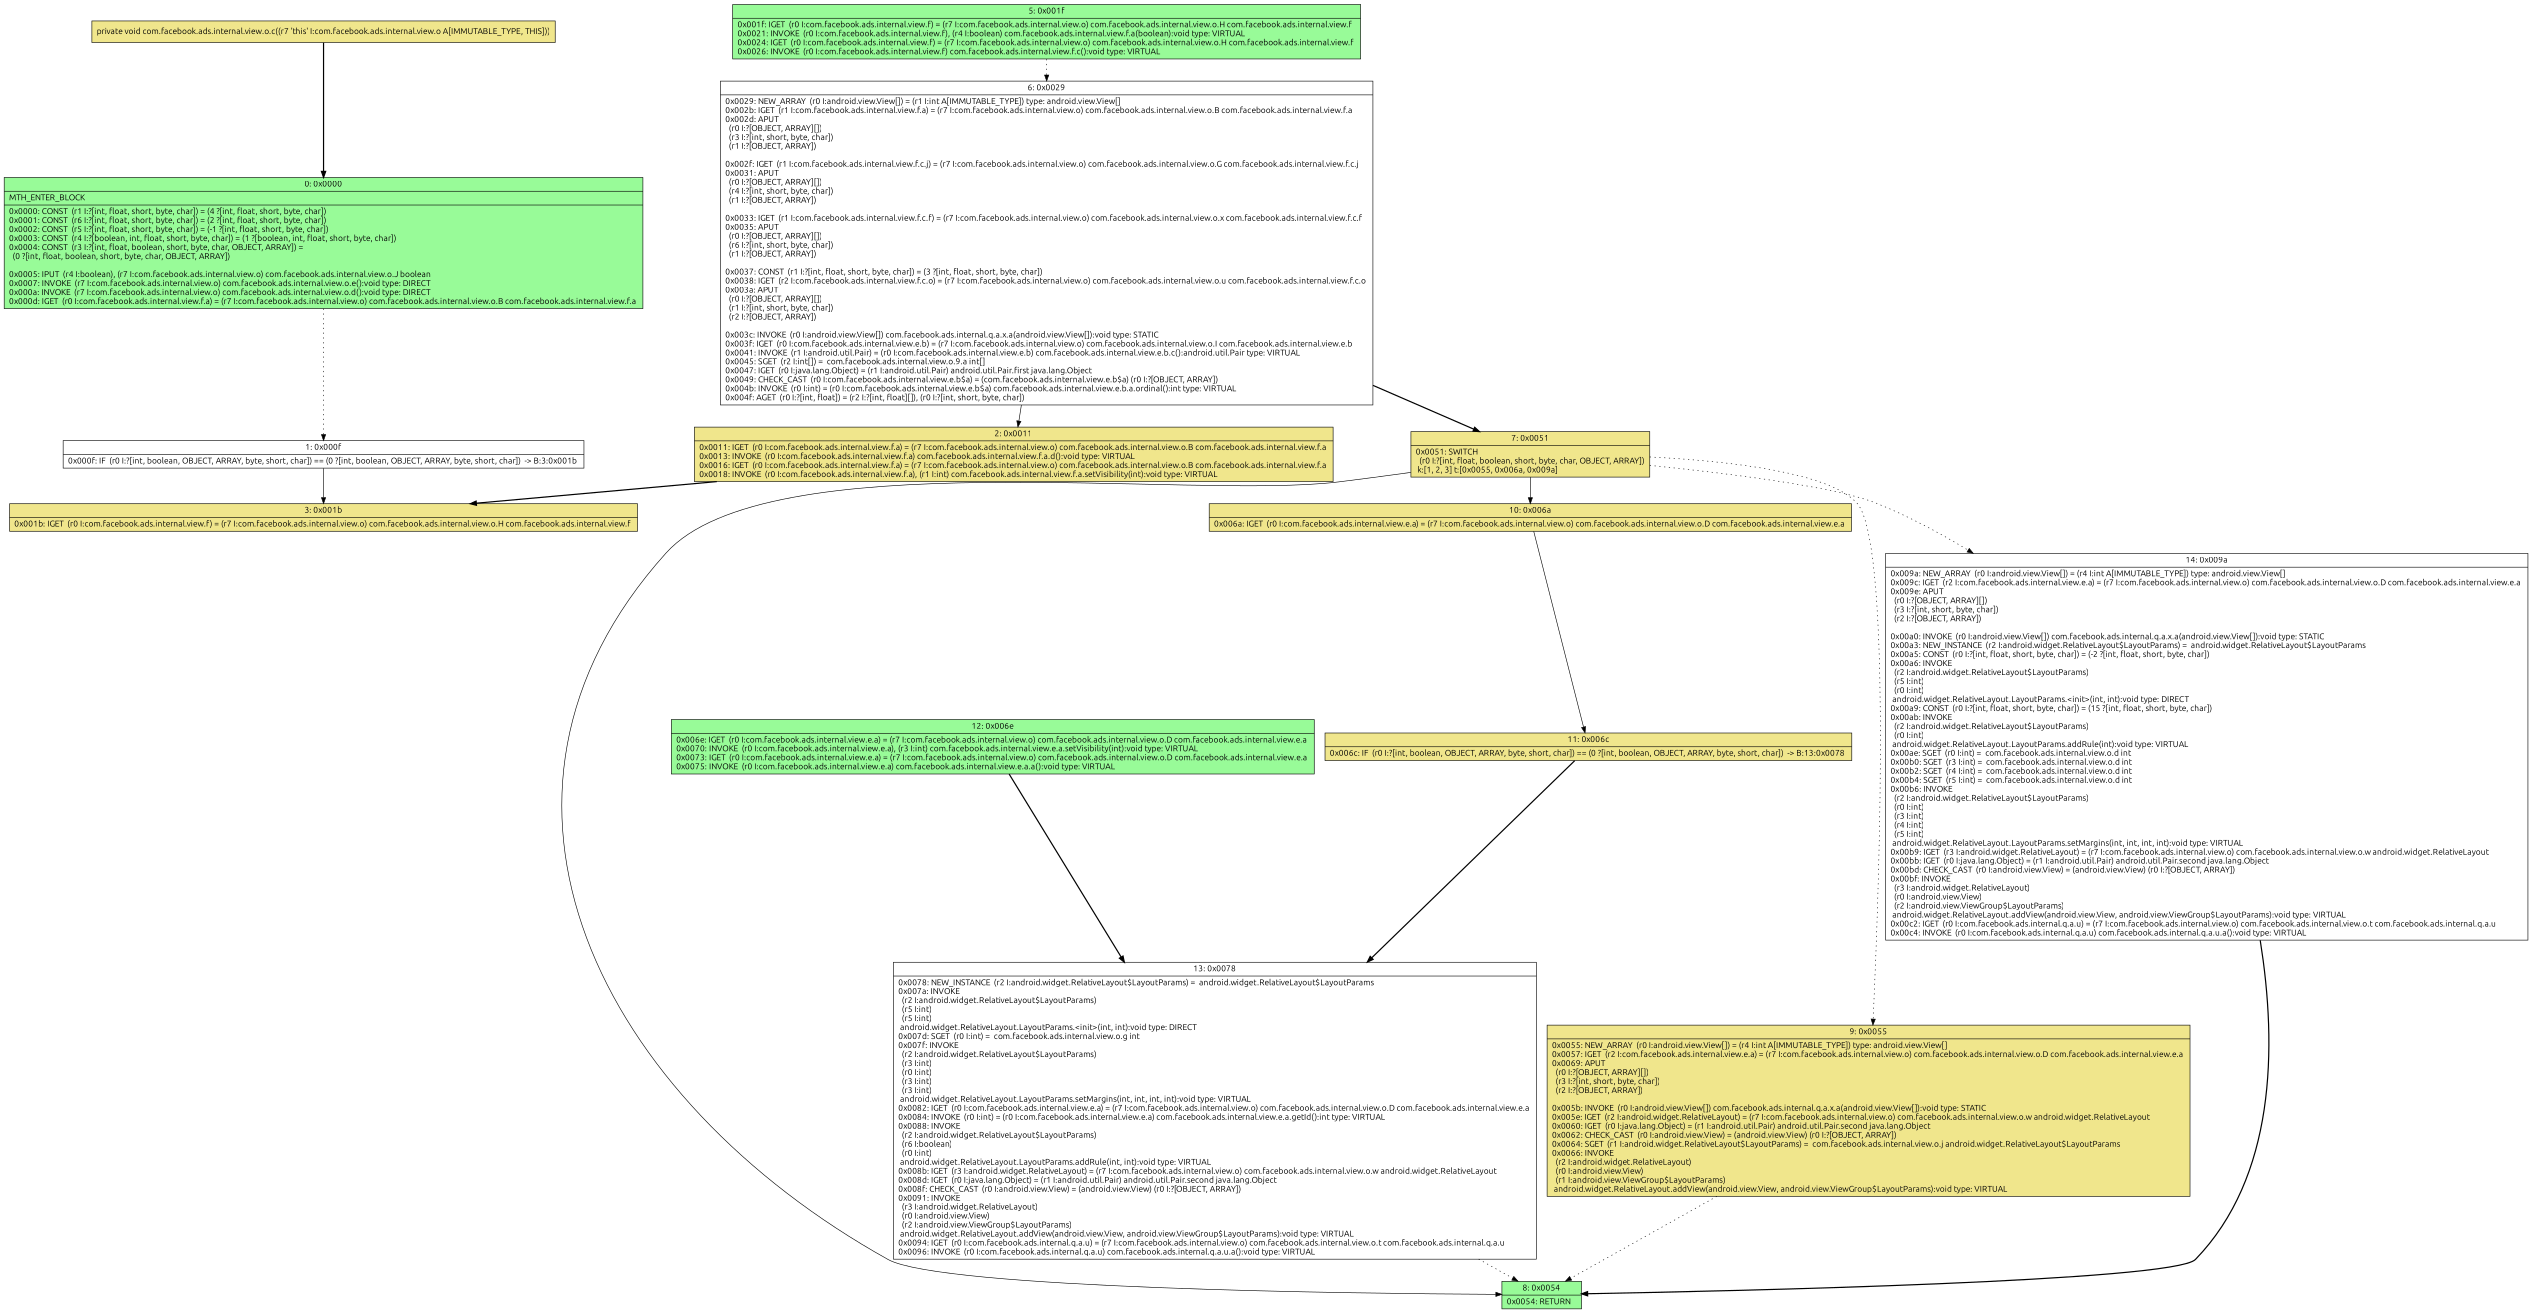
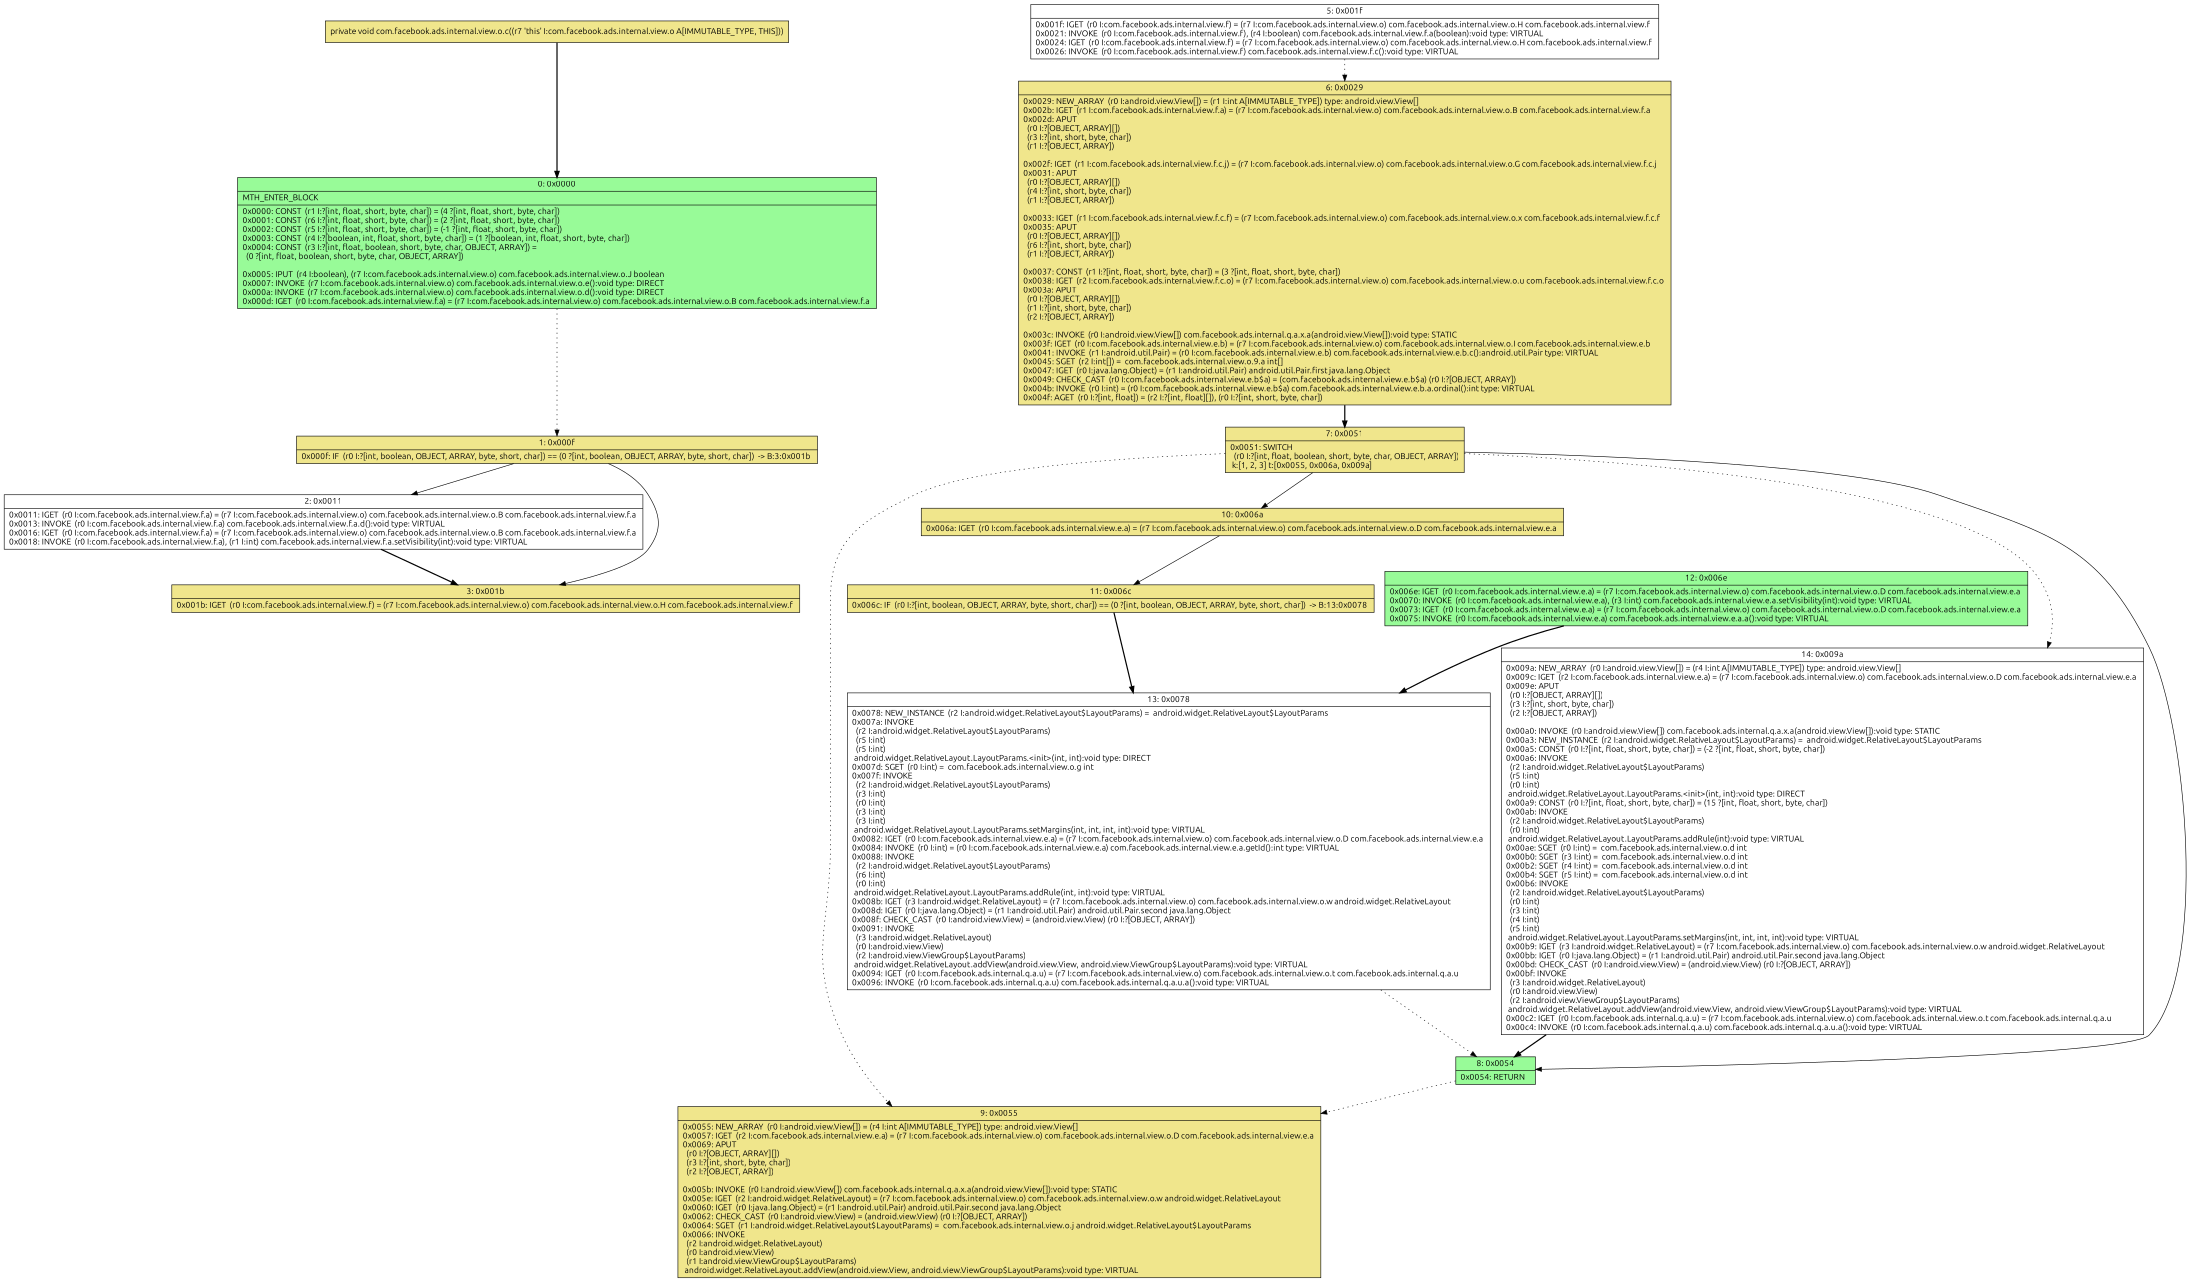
(1047, 32) -> (1345, 32)
(1047, 243) -> (1345, 243)
(1020, 413) -> (465, 478)
(324, 454) -> (557, 450)
(1014, 454) -> (324, 522)
(925, 1144) -> (869, 875)
(1644, 1237) -> (1391, 1097)
